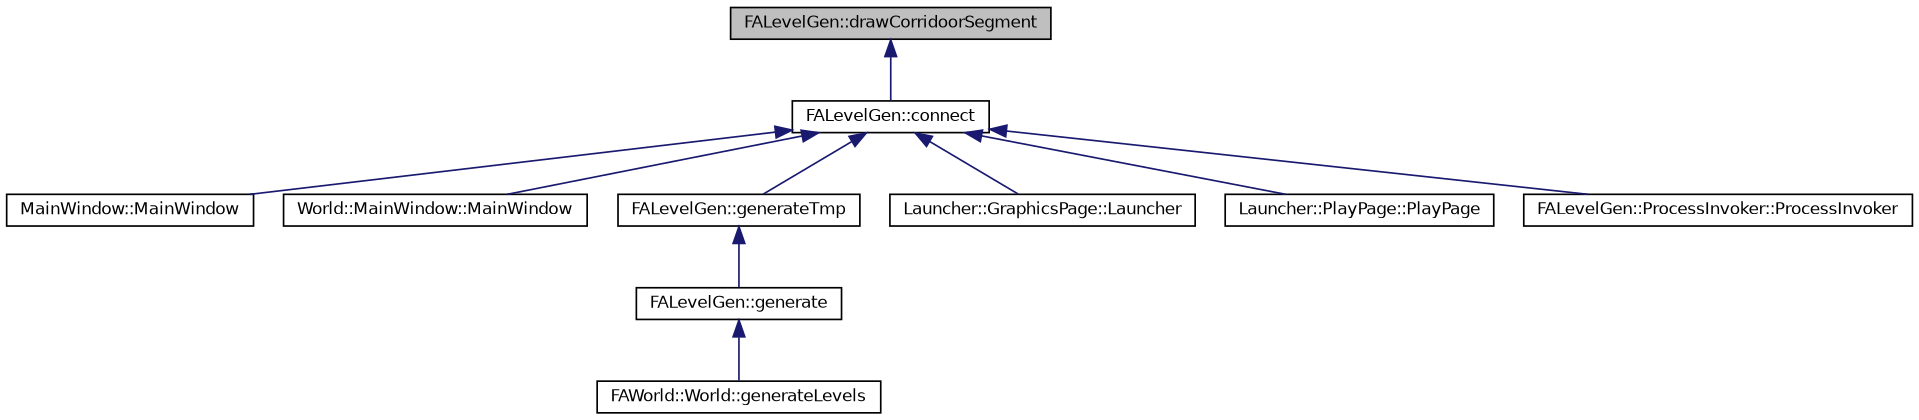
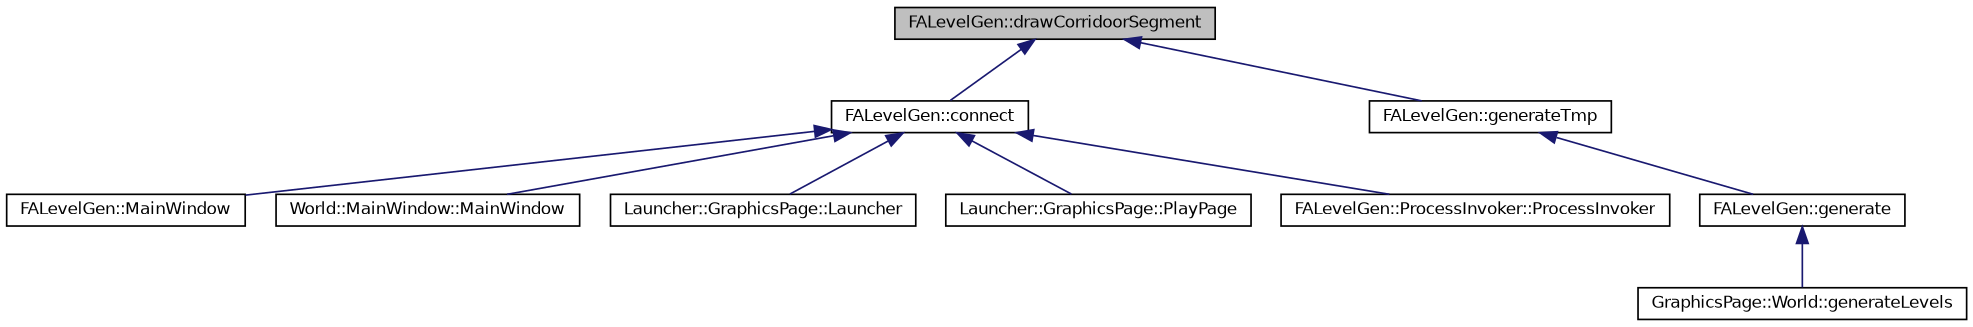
(808, 168) -> (1281, 72)
(130, 210) -> (126, 210)
(1359, 210) -> (1098, 210)
(739, 397) -> (1802, 304)
